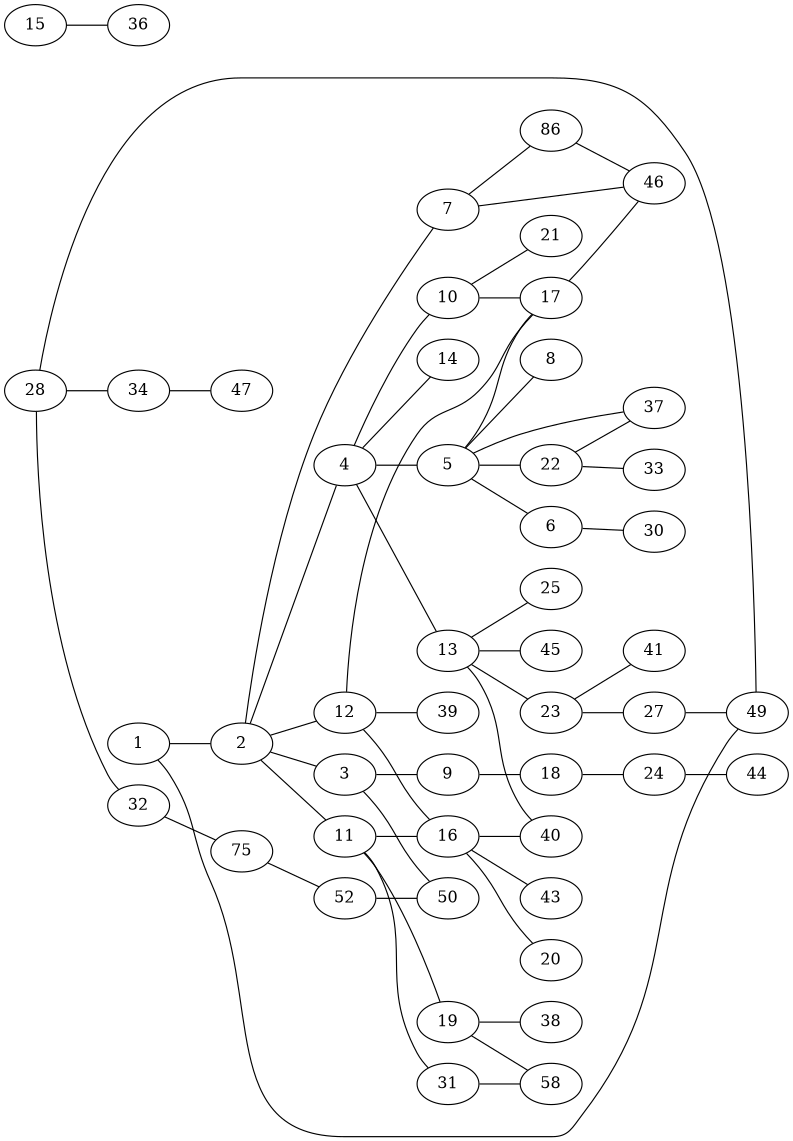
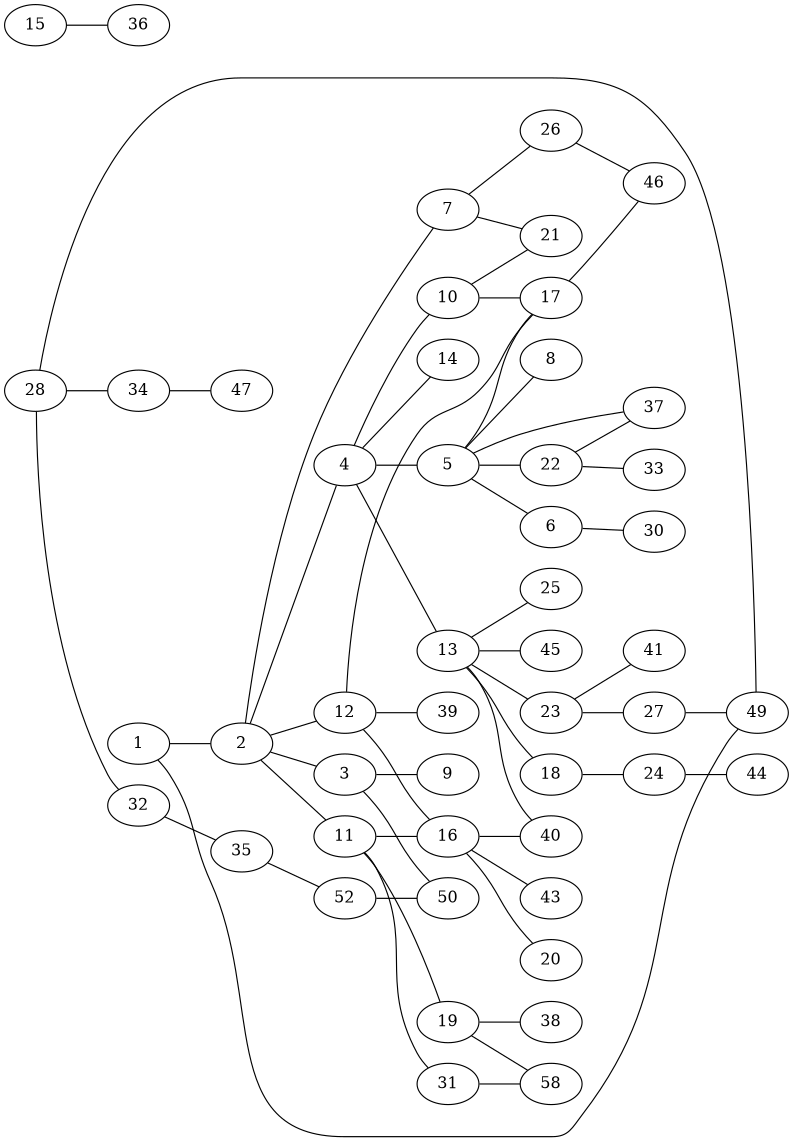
(551, 131) -> (551, 131)
(551, 196) -> (500, 223)
(499, 775) -> (501, 715)
(242, 851) -> (242, 851)
